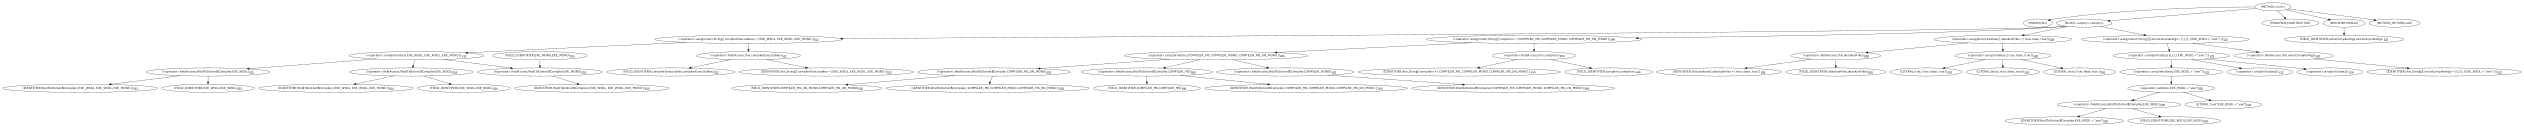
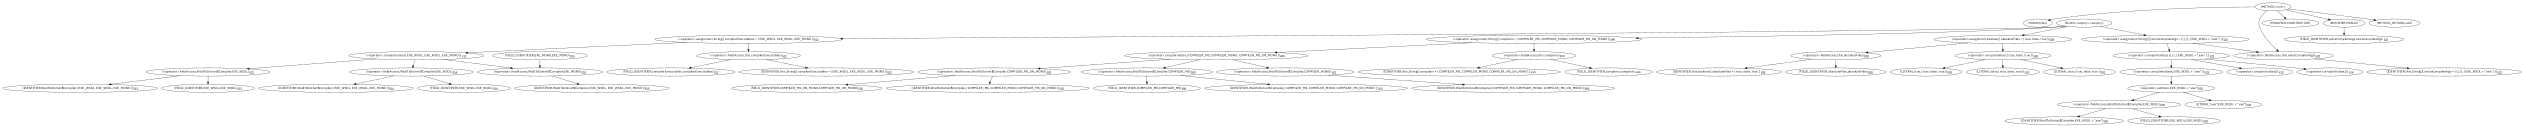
(2183, 15) -> (2262, 31)
